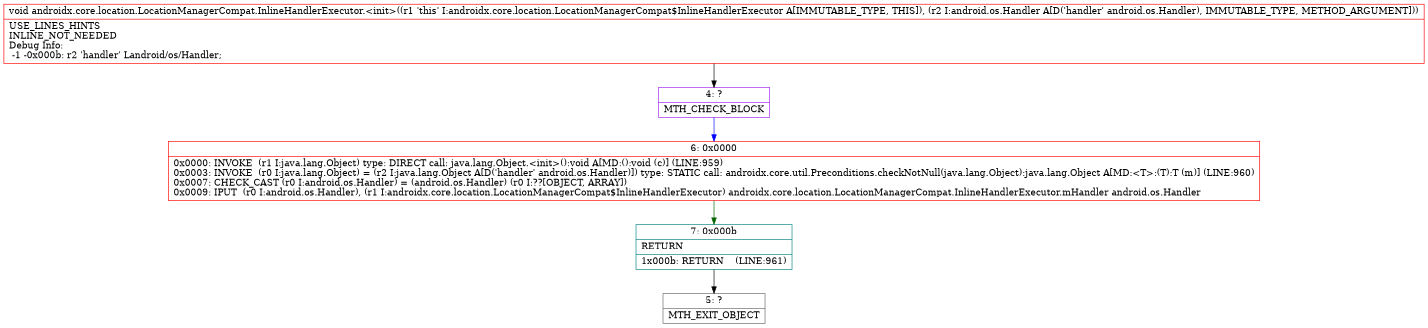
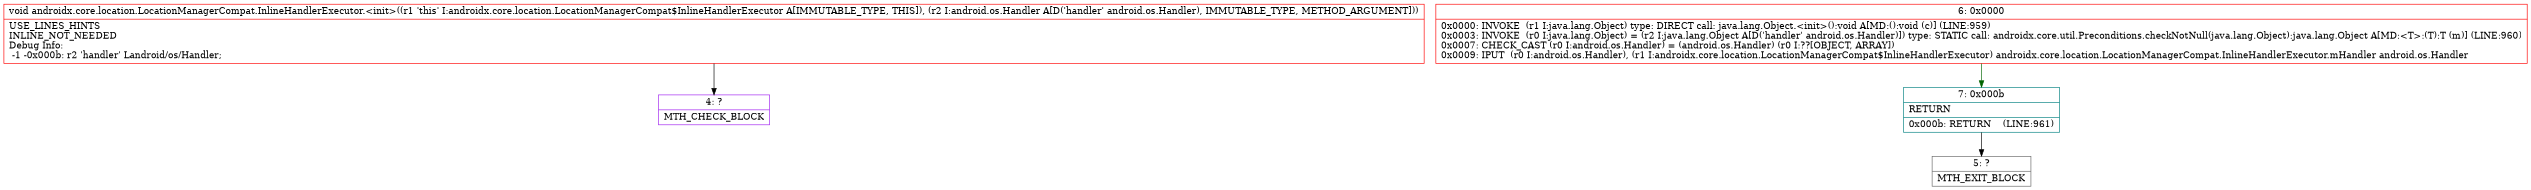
(714, 126) -> none
(714, 262) -> (1982, 124)
(714, 316) -> (1982, 178)
